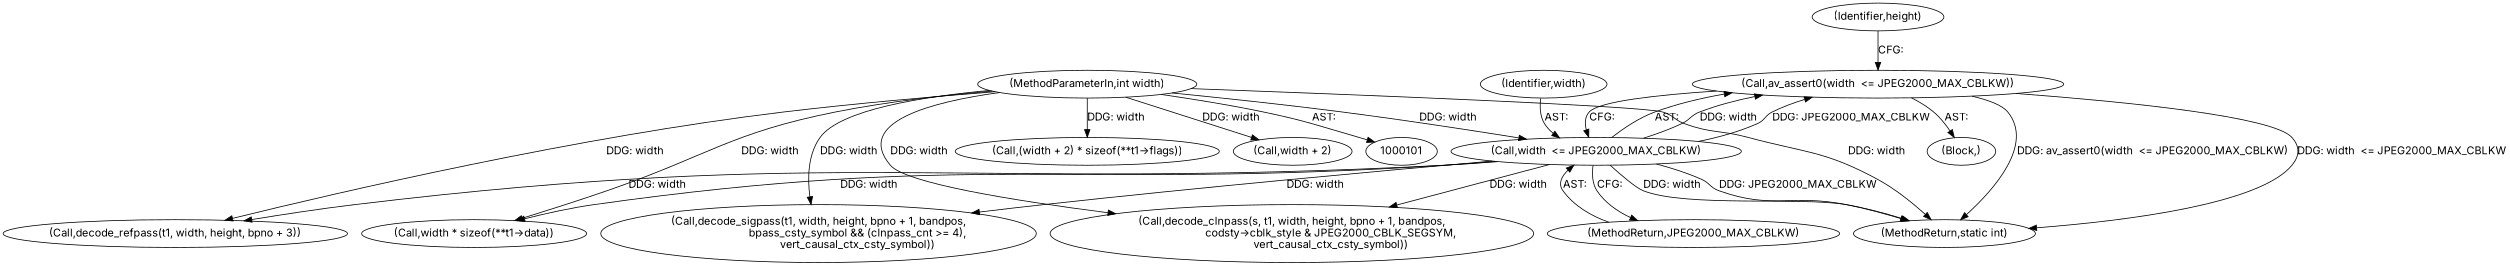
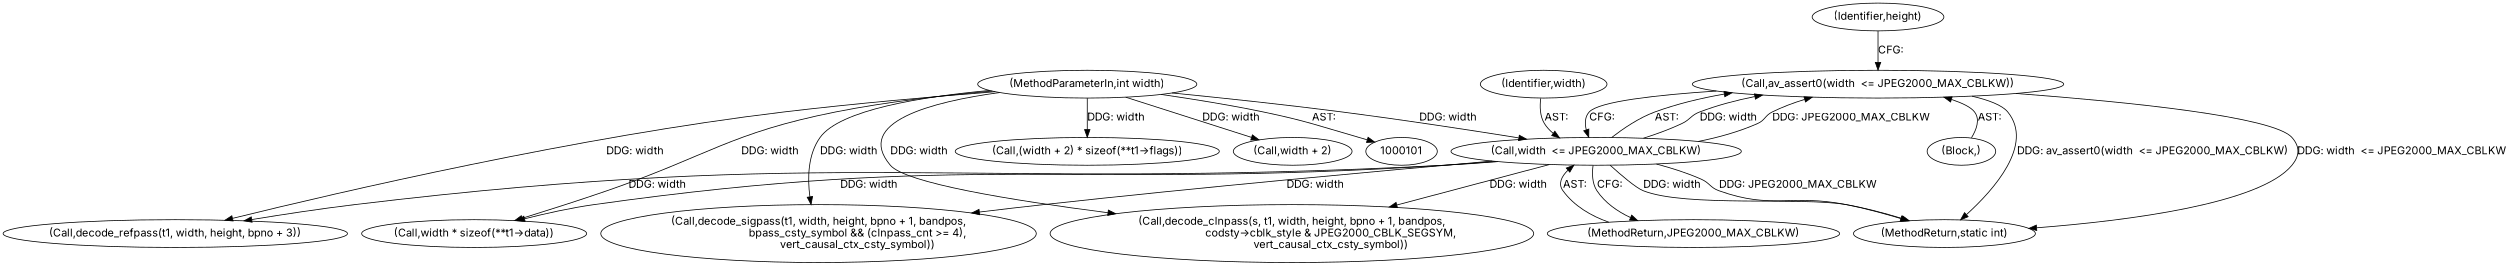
(1570, 105) -> none
(1933, 112) -> (1975, 113)
